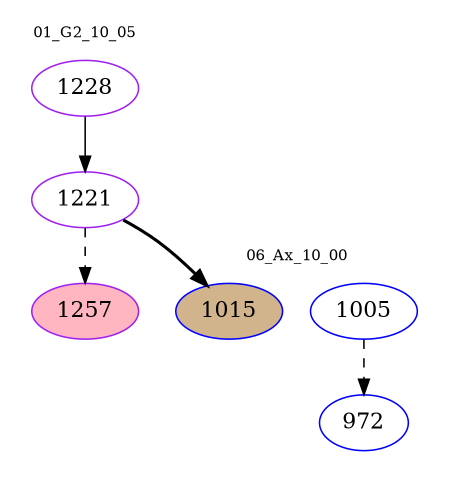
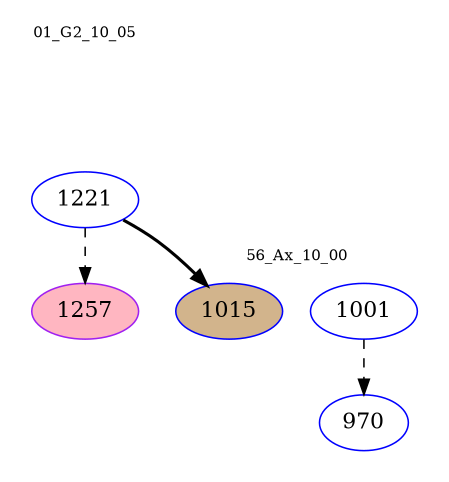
(85, 88) -> none
(85, 200) -> (85, 200)
(297, 256) -> (297, 256)
(364, 311) -> (364, 311)
(364, 423) -> (364, 423)
